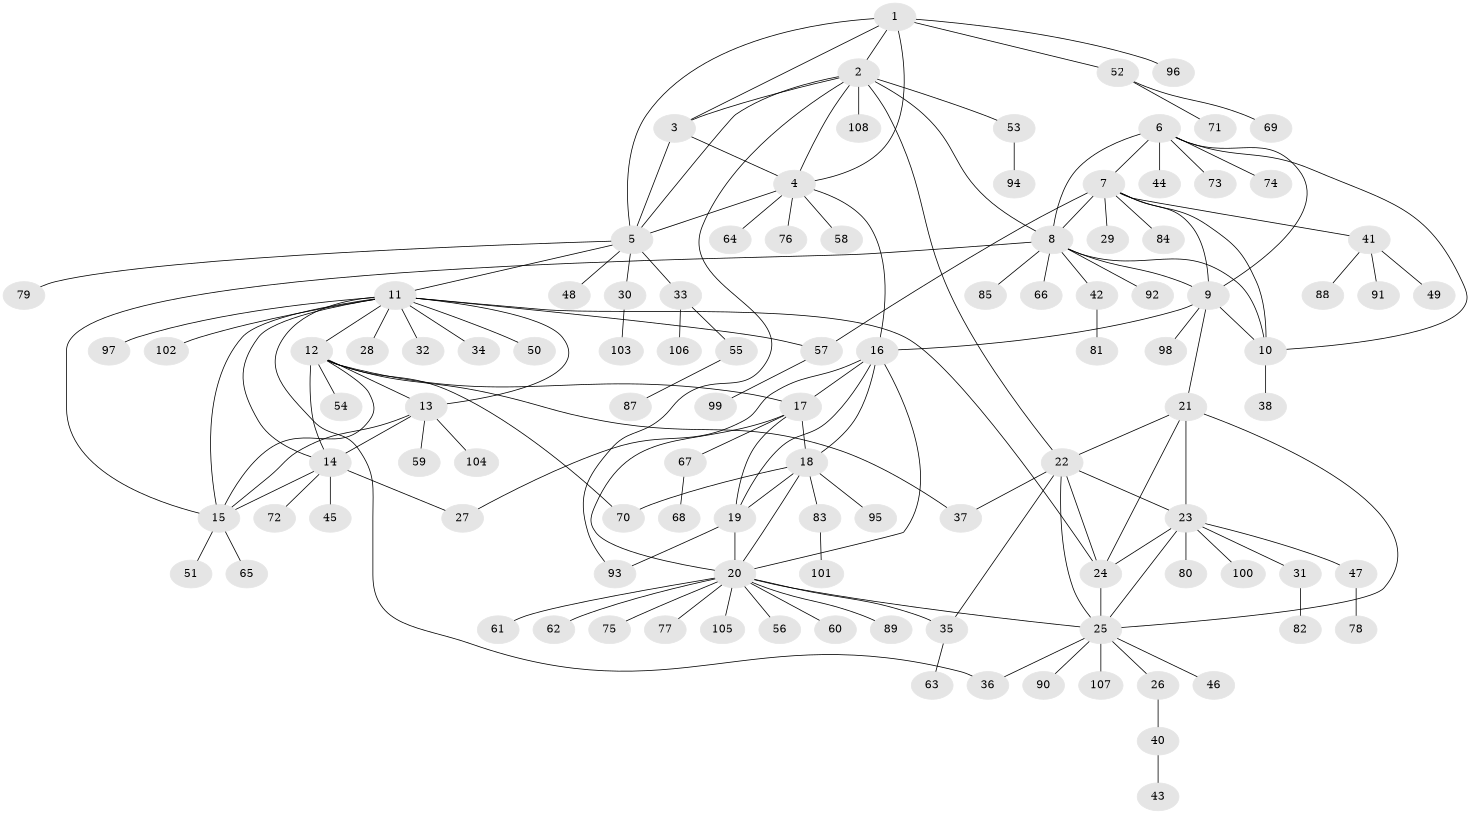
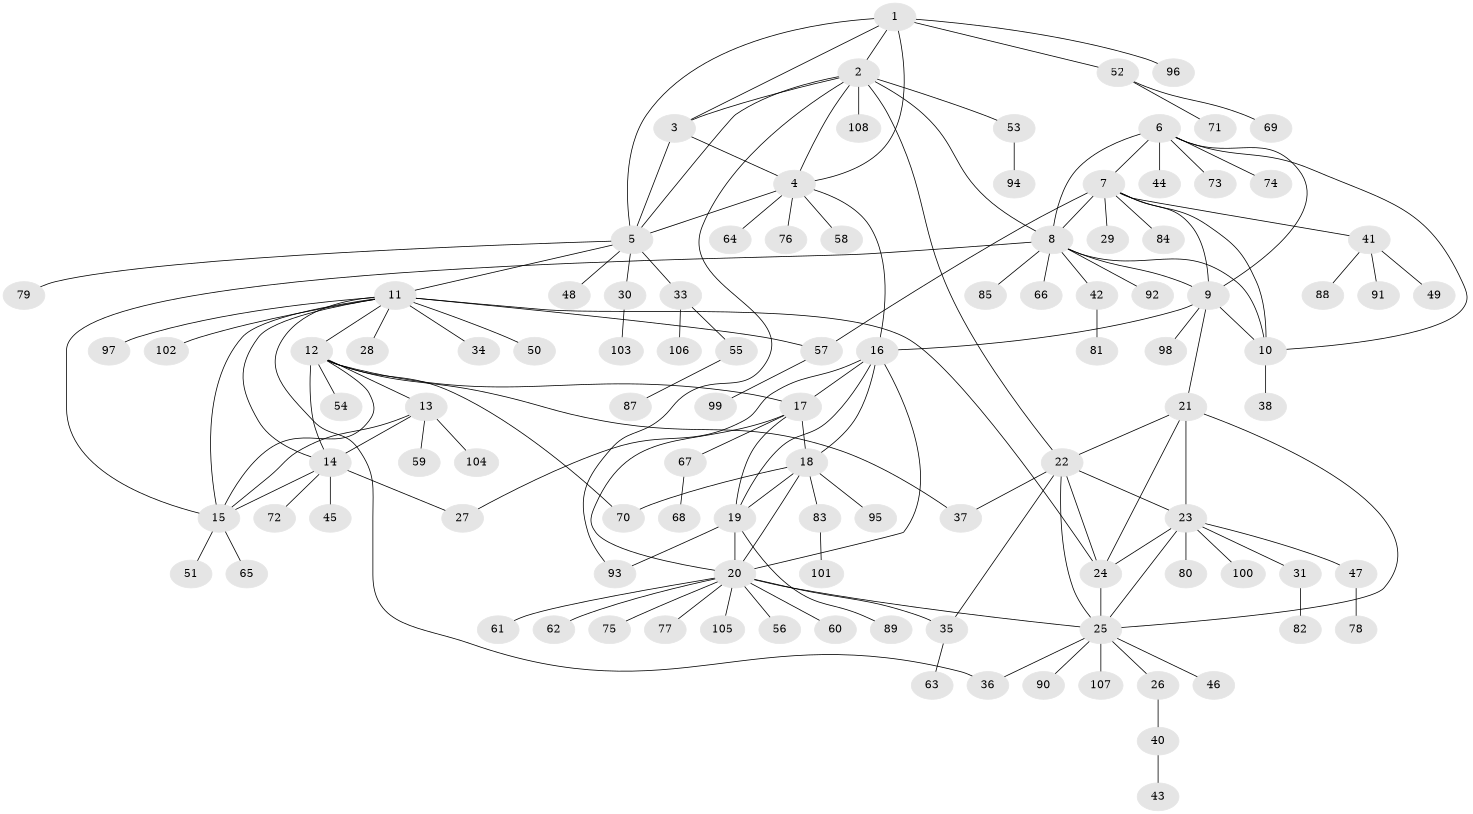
(563, 338) -> none
(423, 351) -> none
(814, 601) -> (805, 596)
